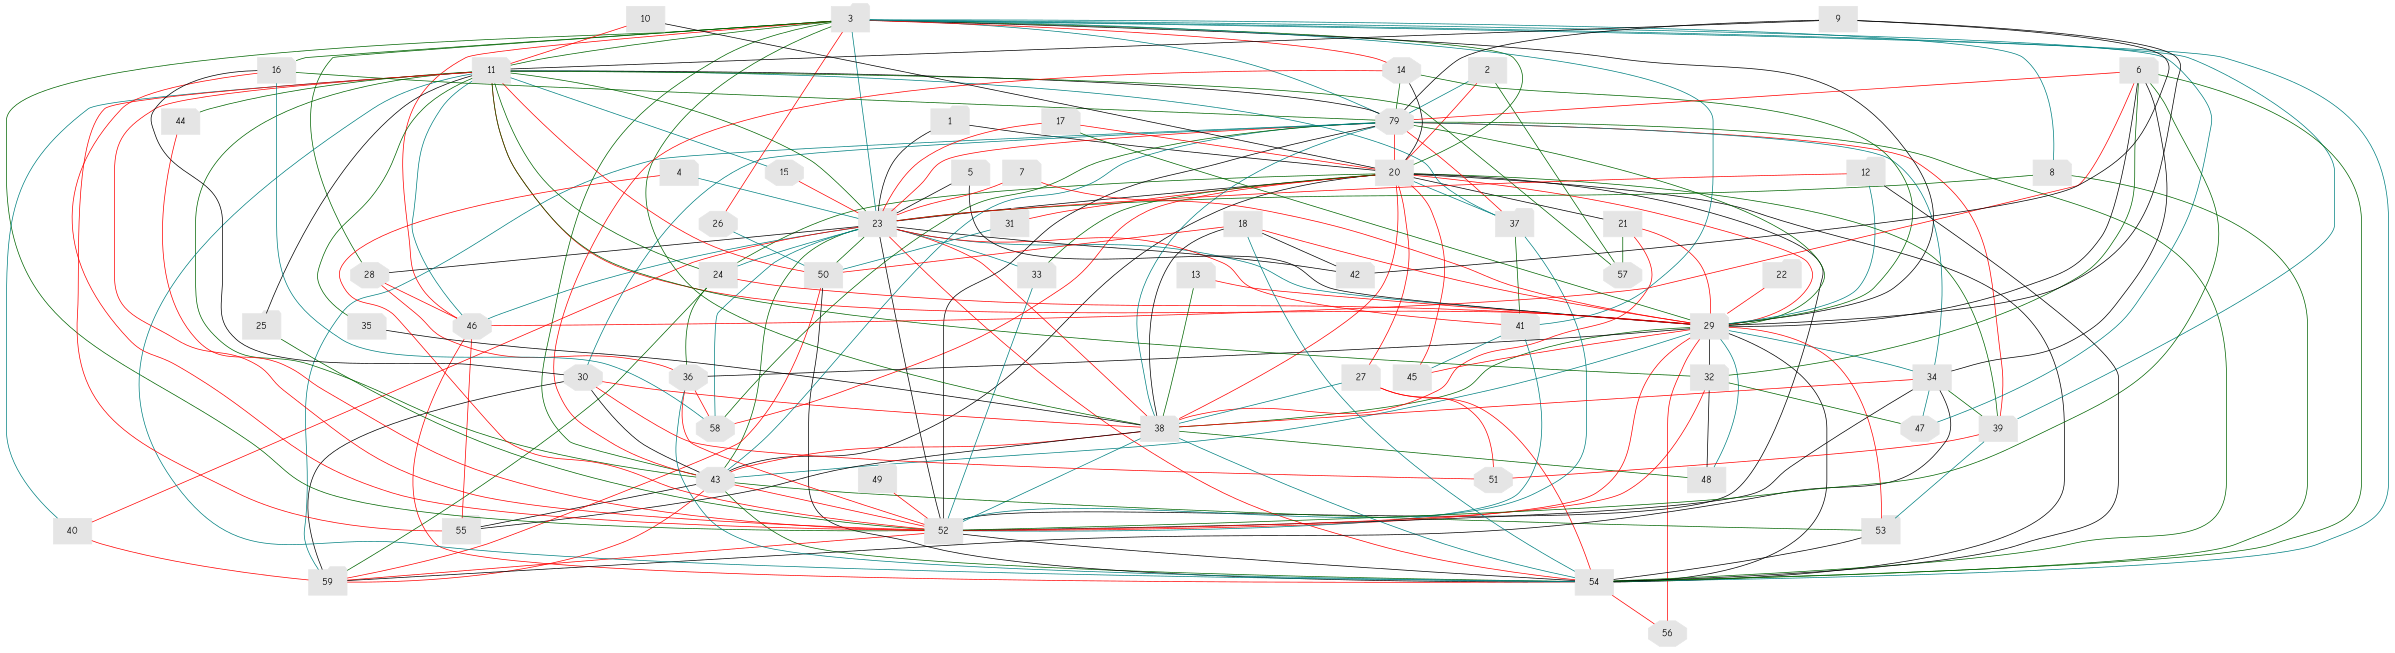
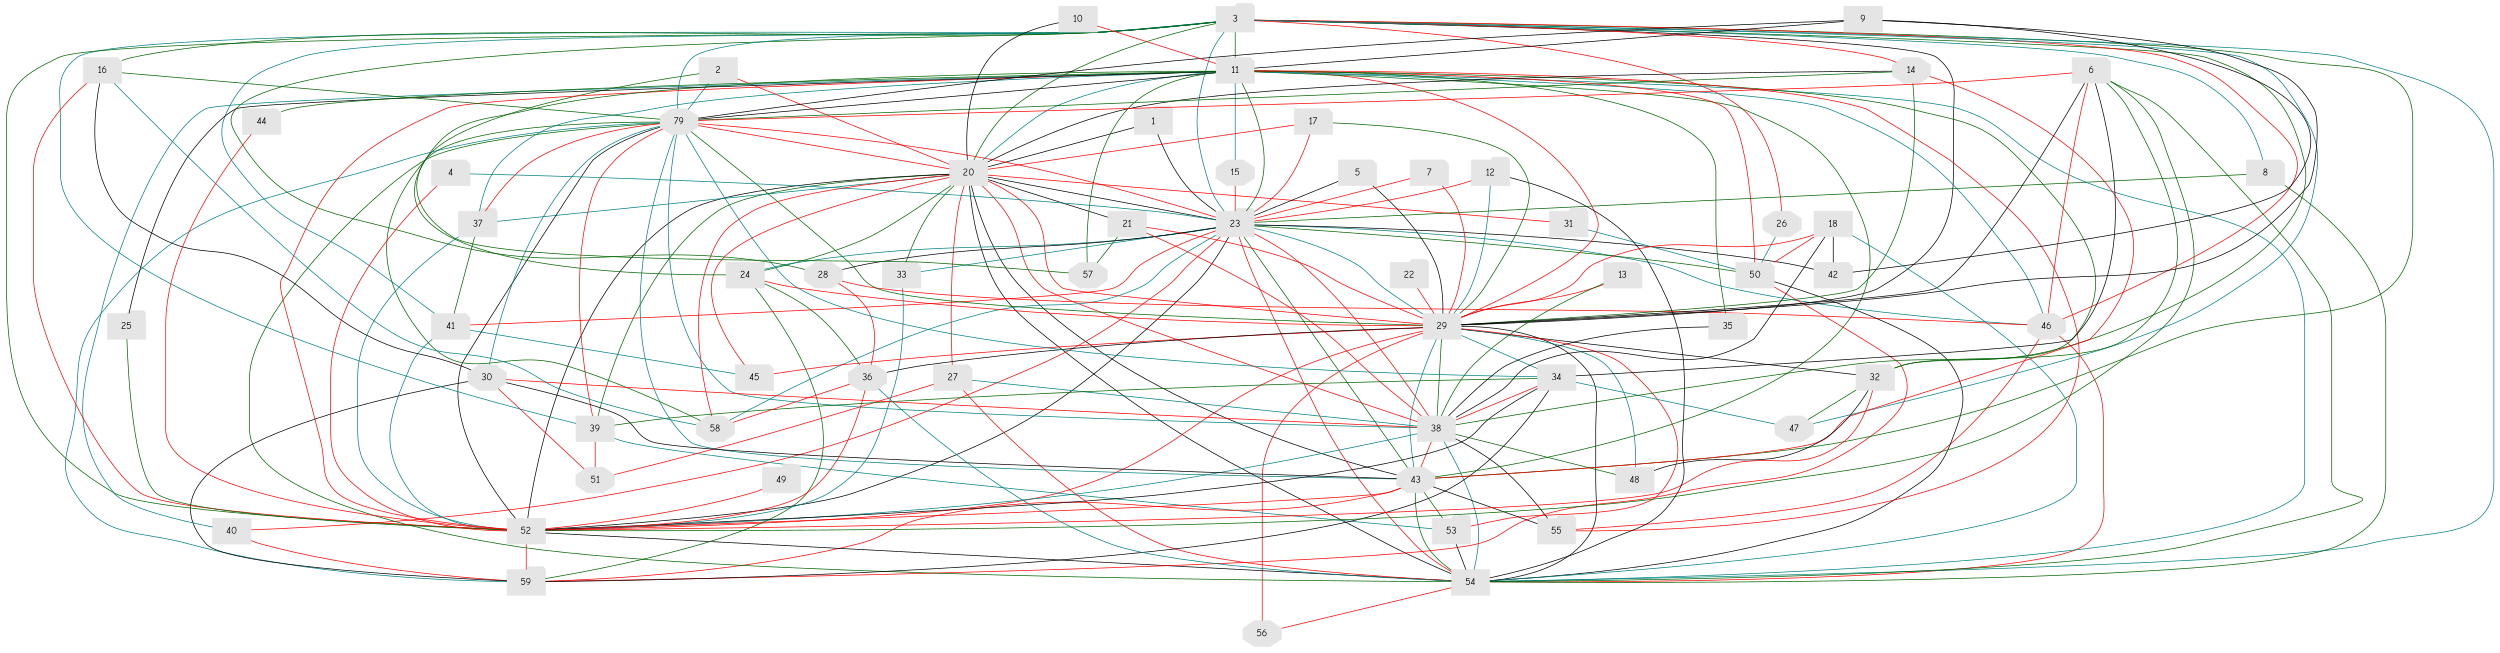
none -> (1090, 94)
